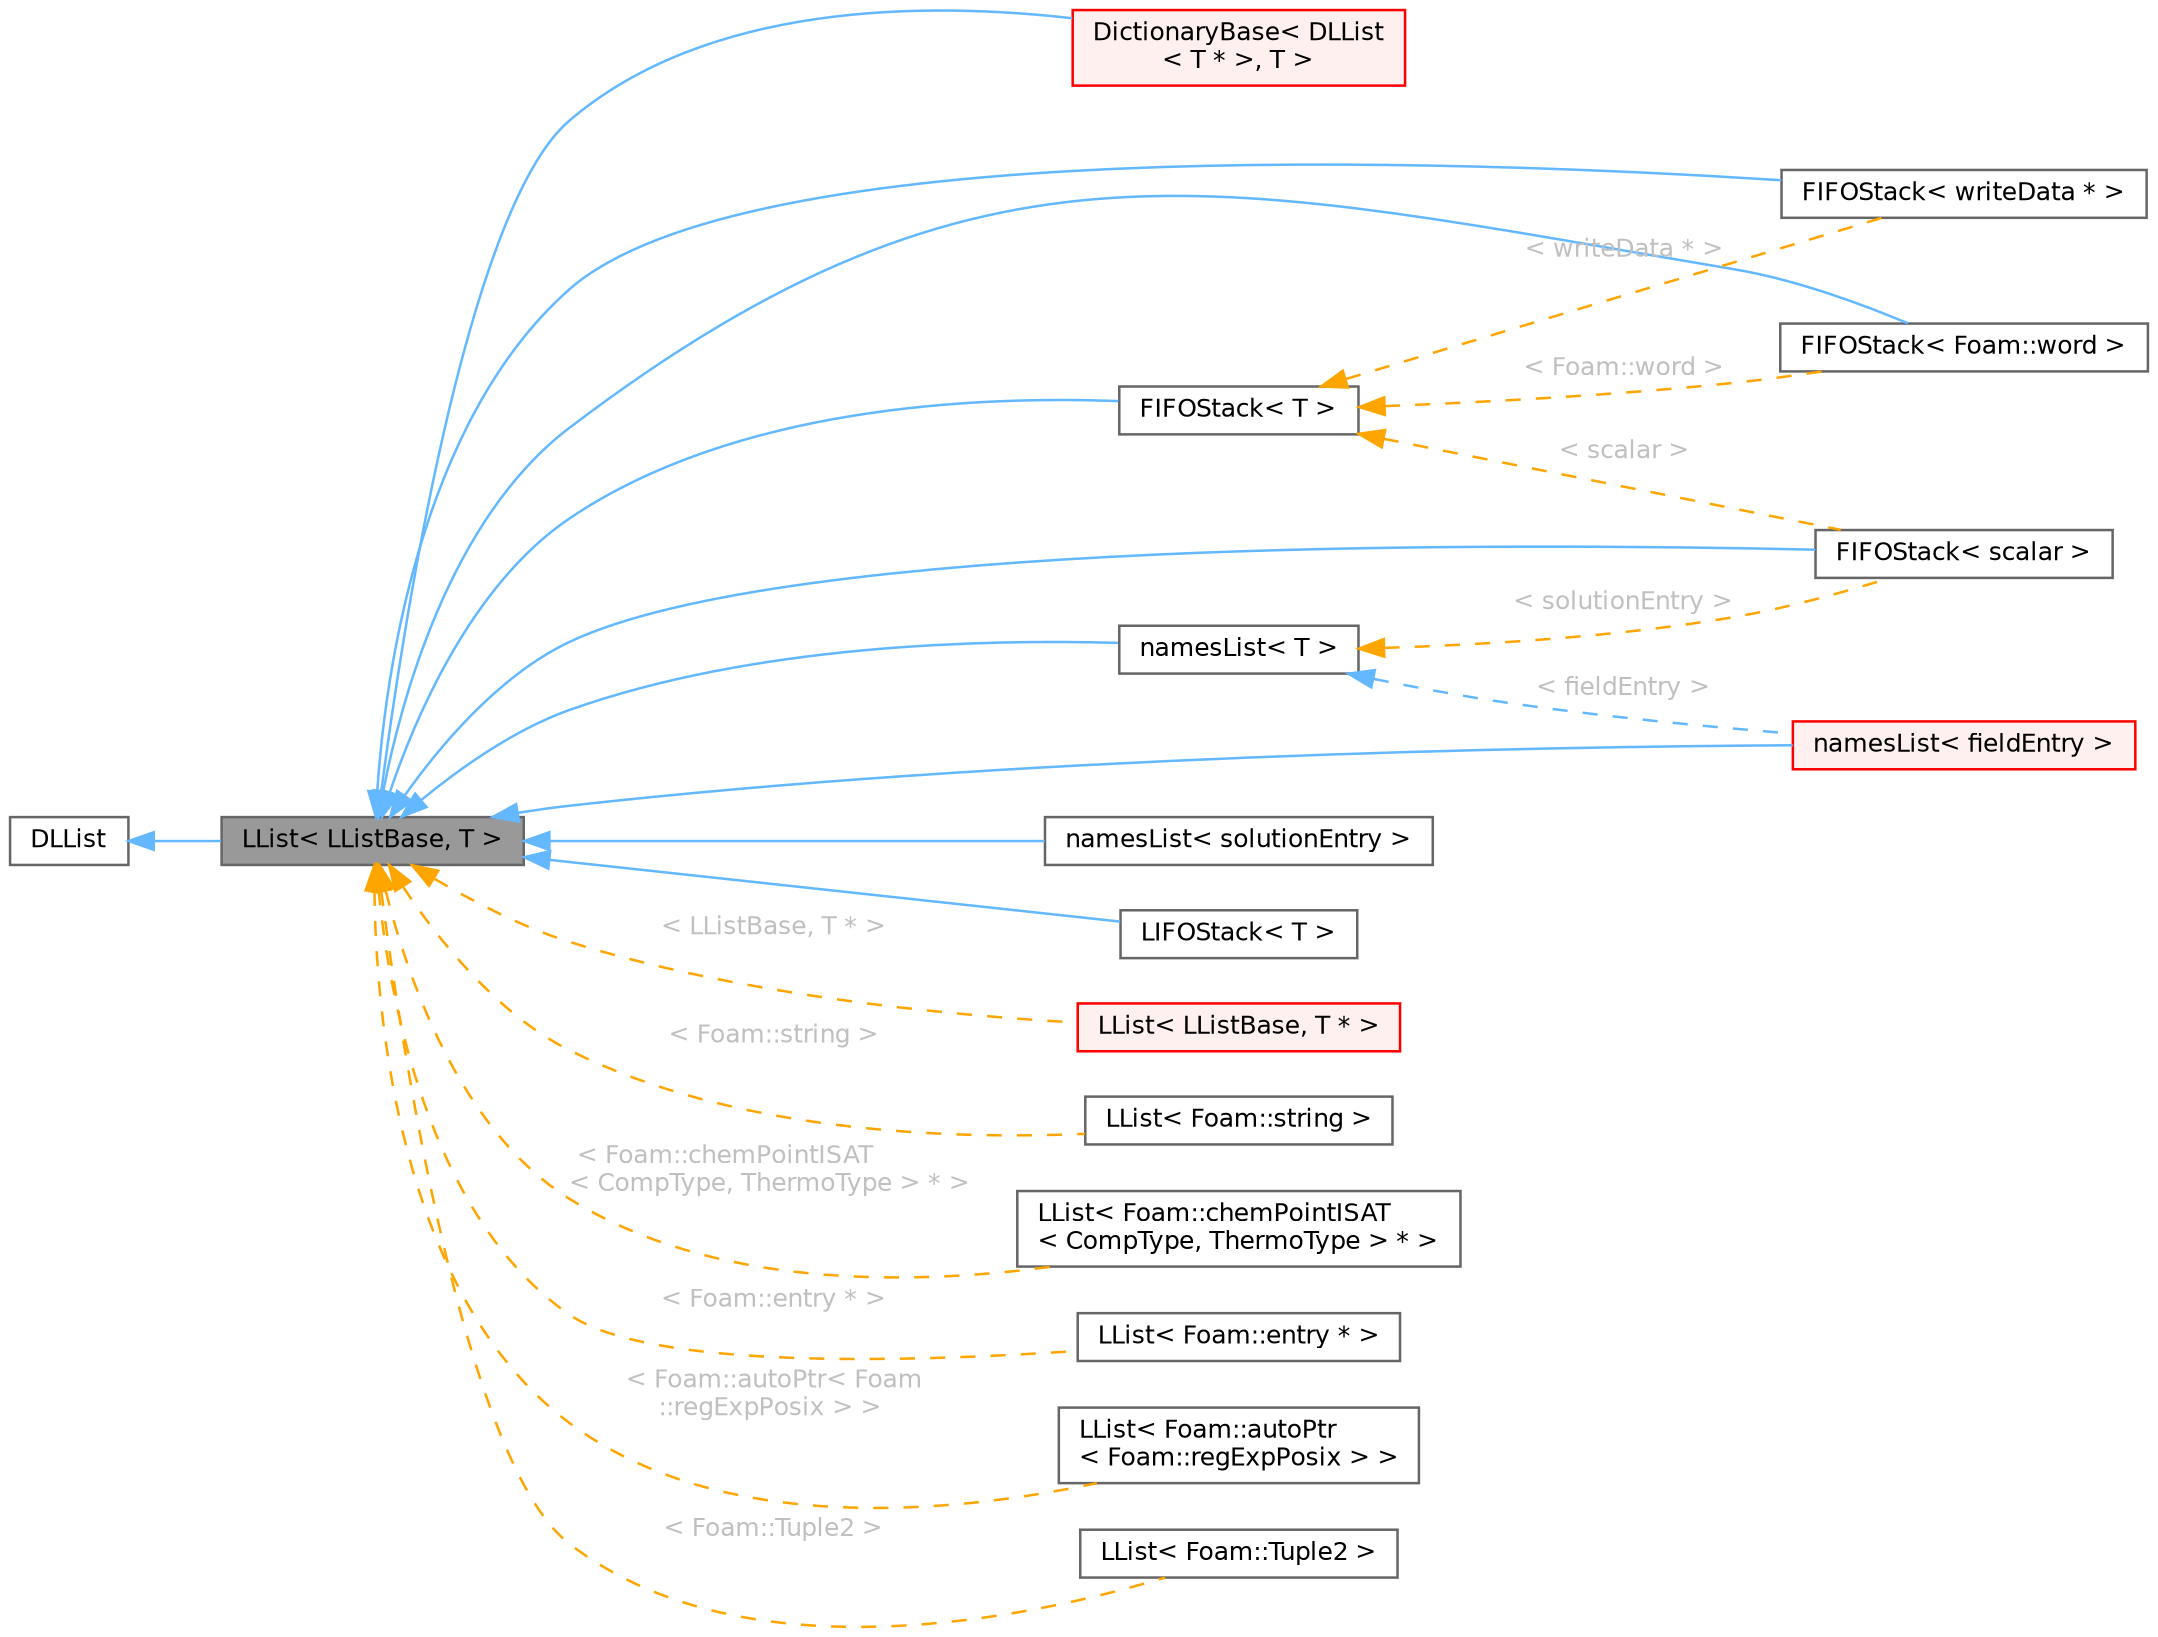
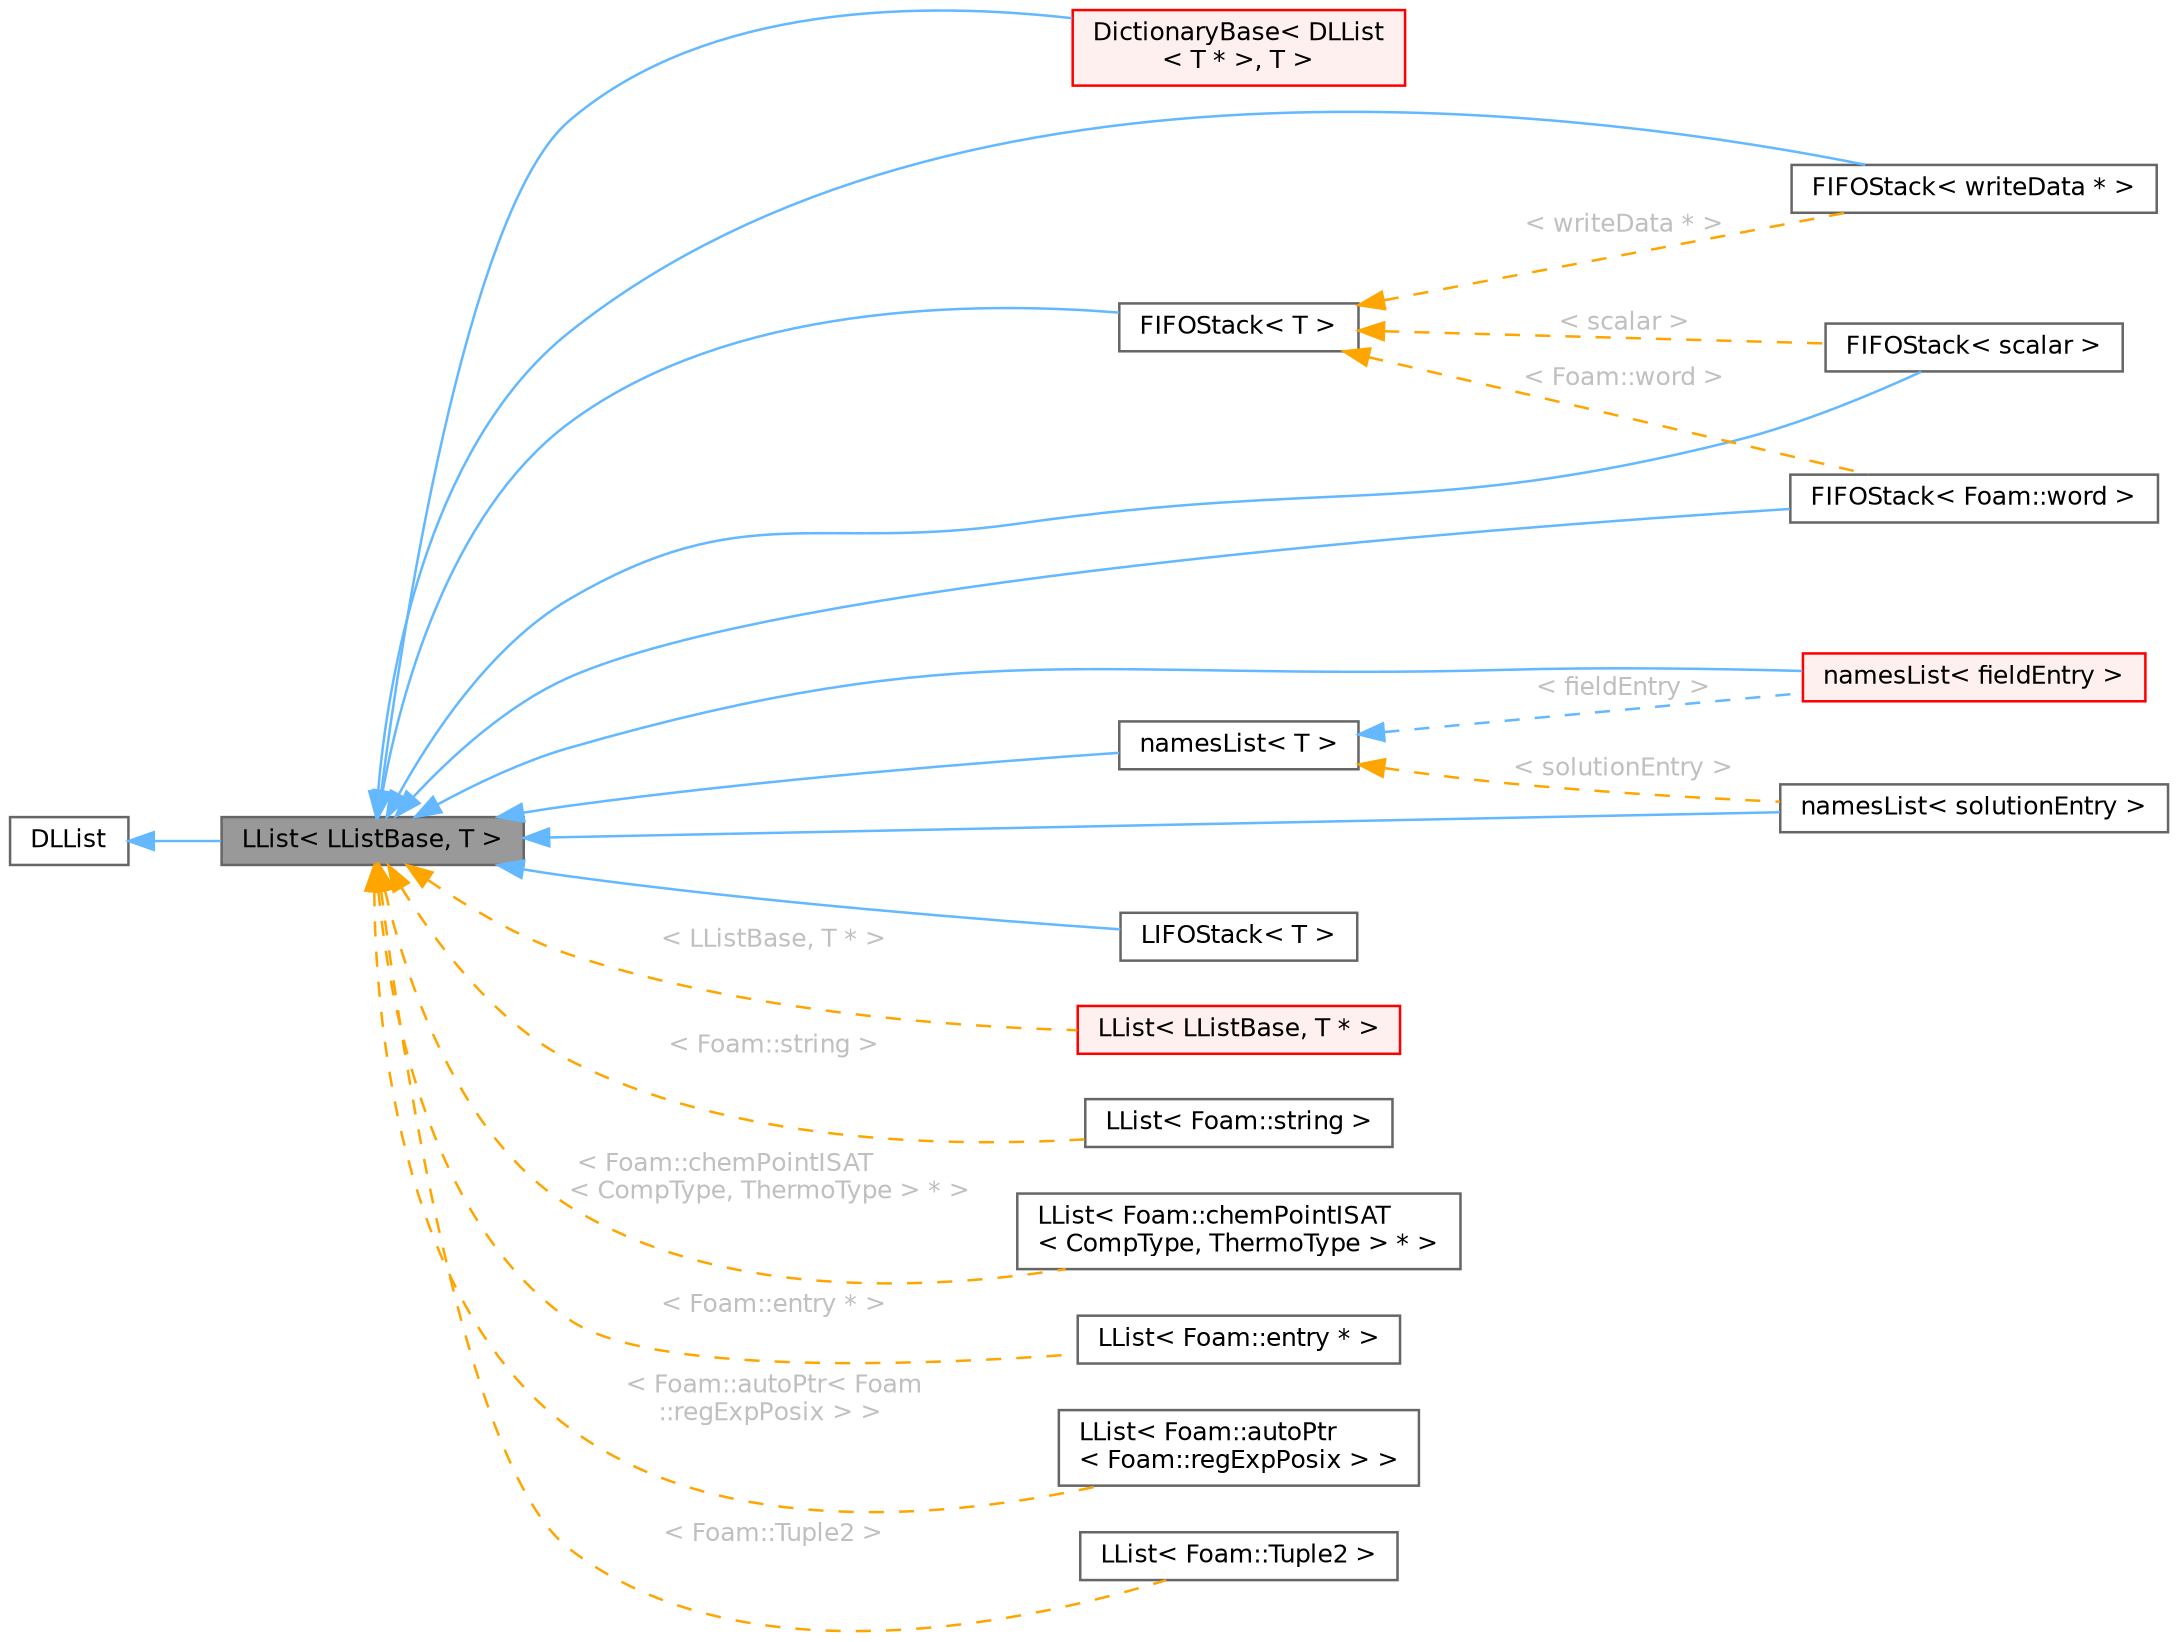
(1640, 630) -> (1582, 790)
